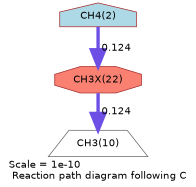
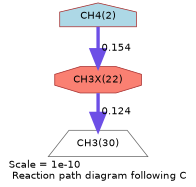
(115, 48) -> (115, 48)
(98, 143) -> (98, 143)
